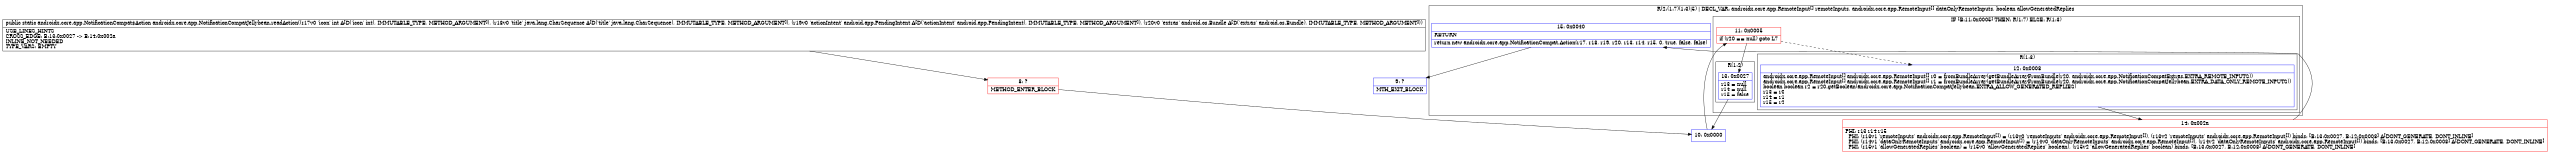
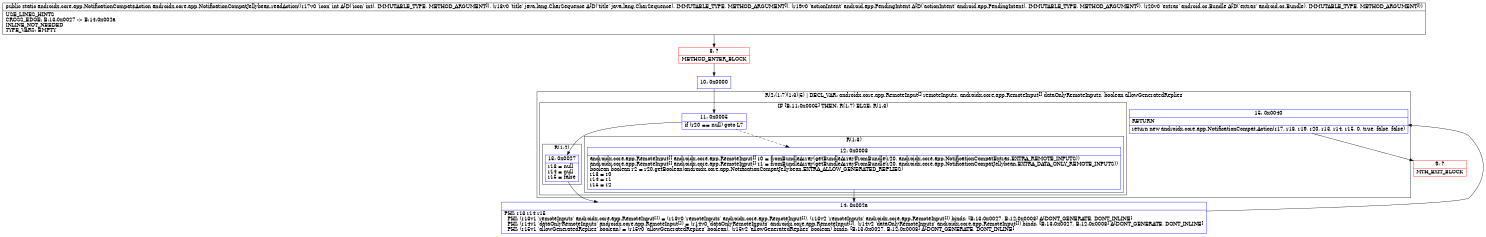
(1749, 35) -> (714, 121)
(1400, 86) -> (1440, 168)
(1722, 110) -> (576, 192)
(2195, 136) -> (854, 218)
